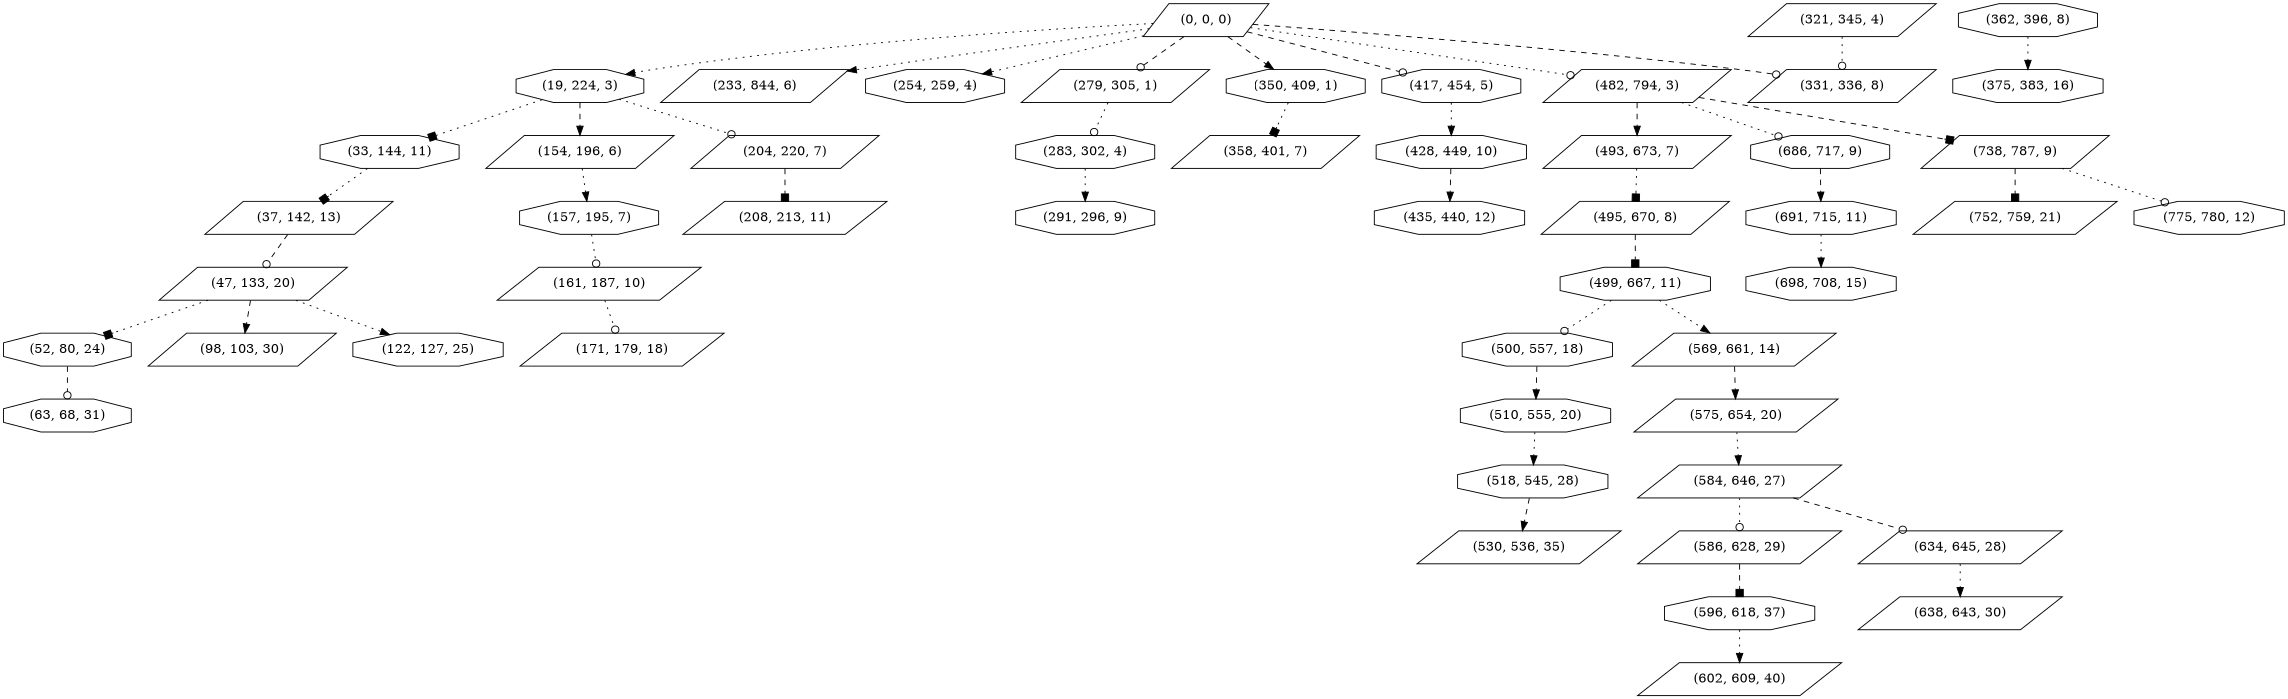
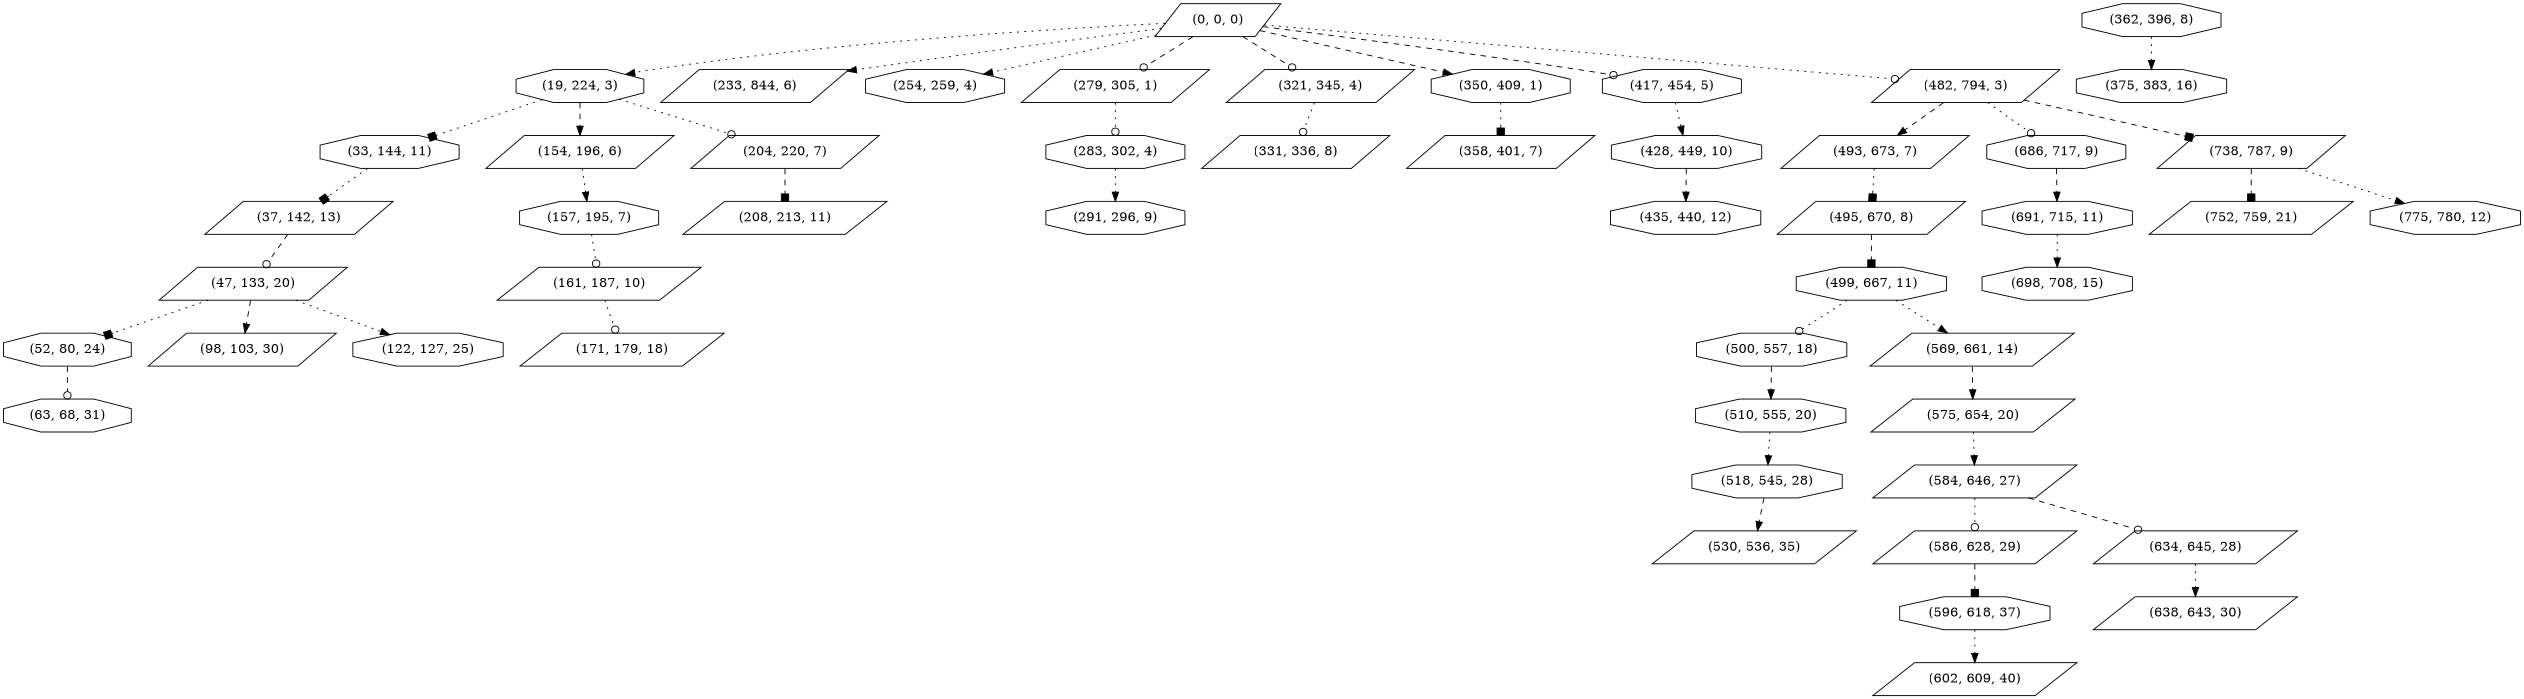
(1513, 46) -> (1266, 51)
(2112, 185) -> (2347, 184)
